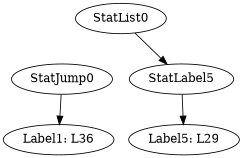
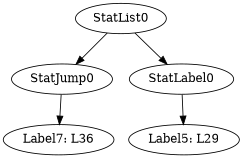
none -> (95, 46)
(181, 79) -> (181, 79)
(59, 140) -> (59, 140)
